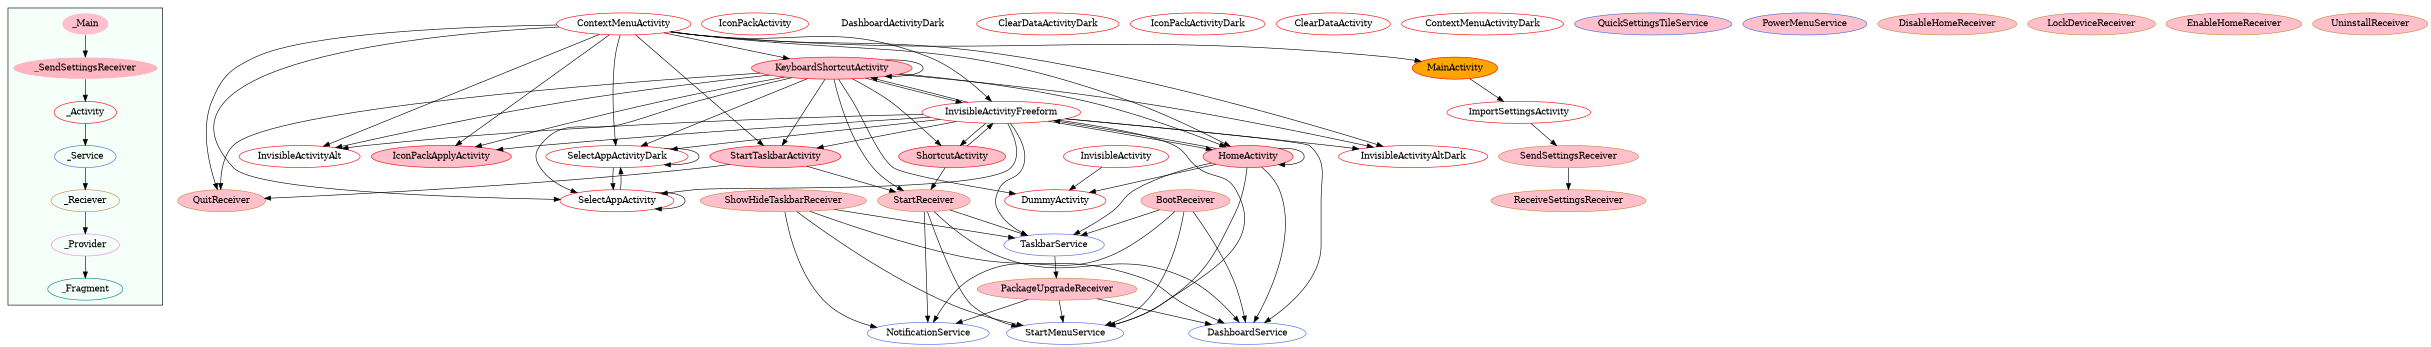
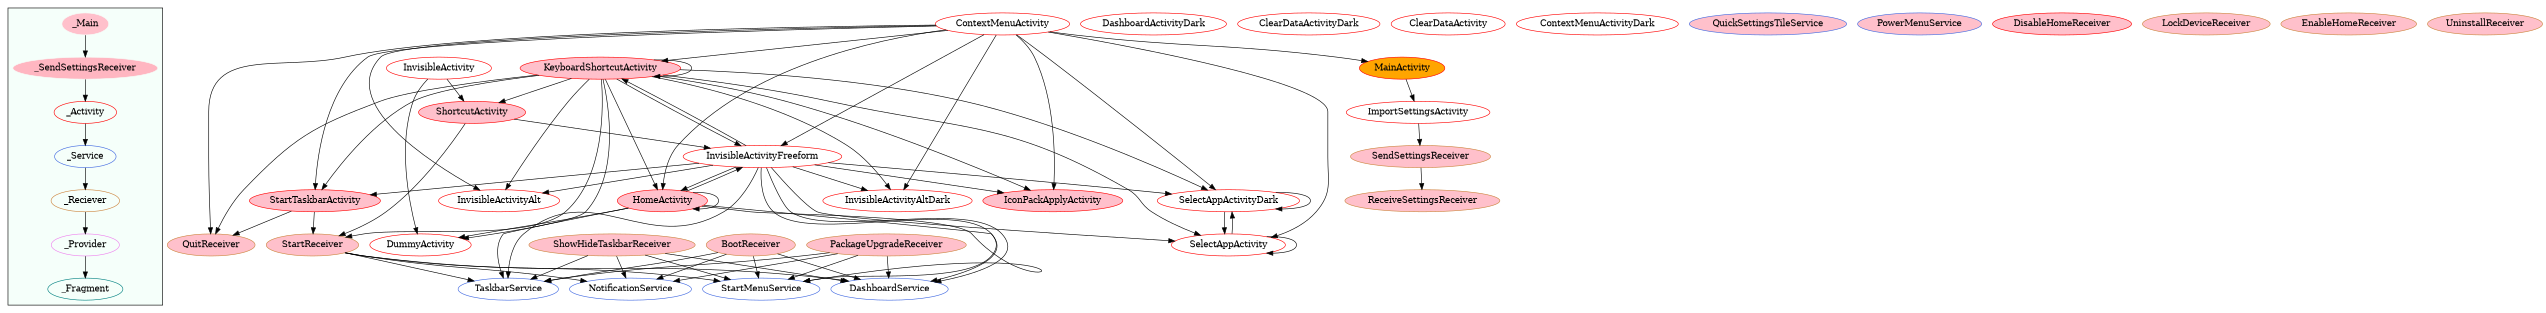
(755, 24) -> none
(893, 24) -> (1153, 24)
(1198, 24) -> none
(1947, 24) -> (2062, 24)
(975, 132) -> (454, 88)
(1055, 264) -> (746, 261)
